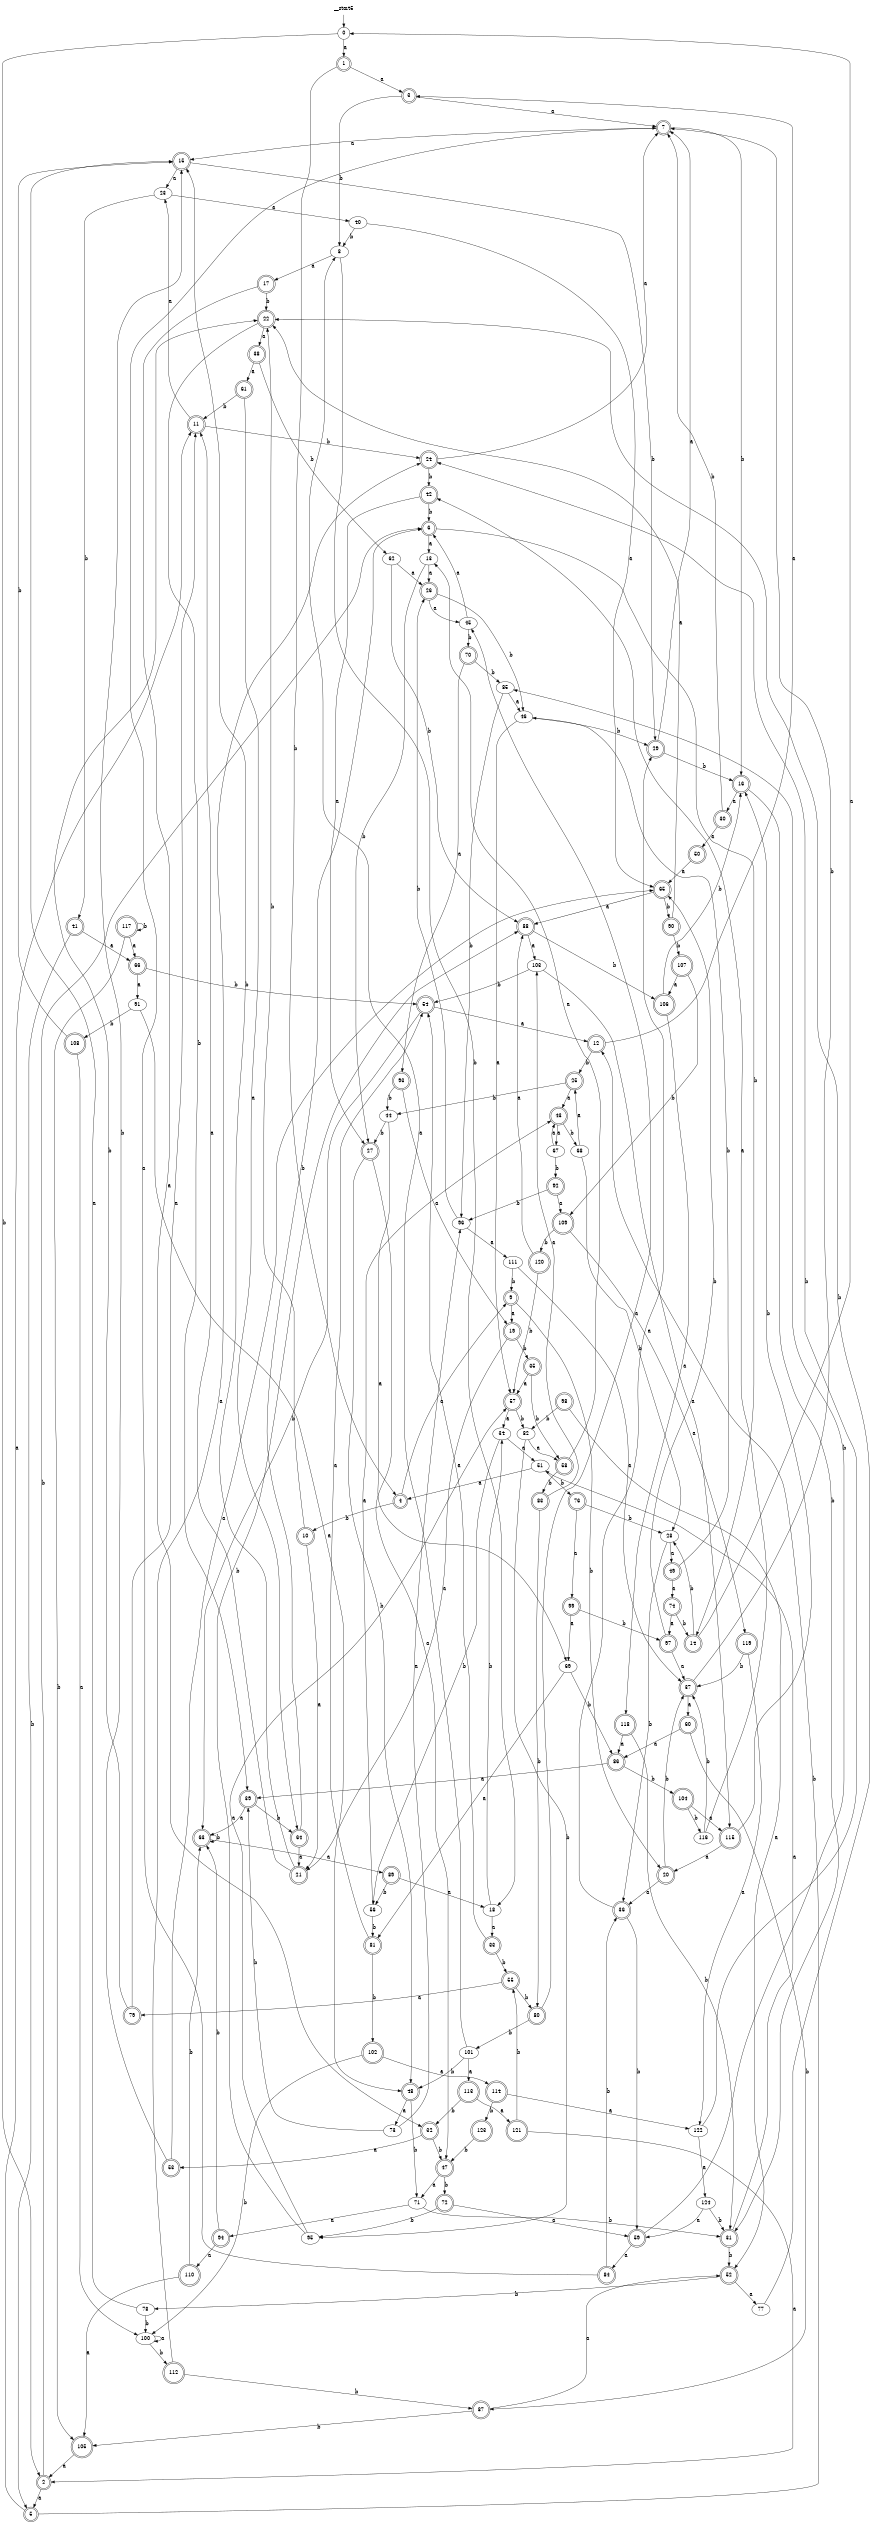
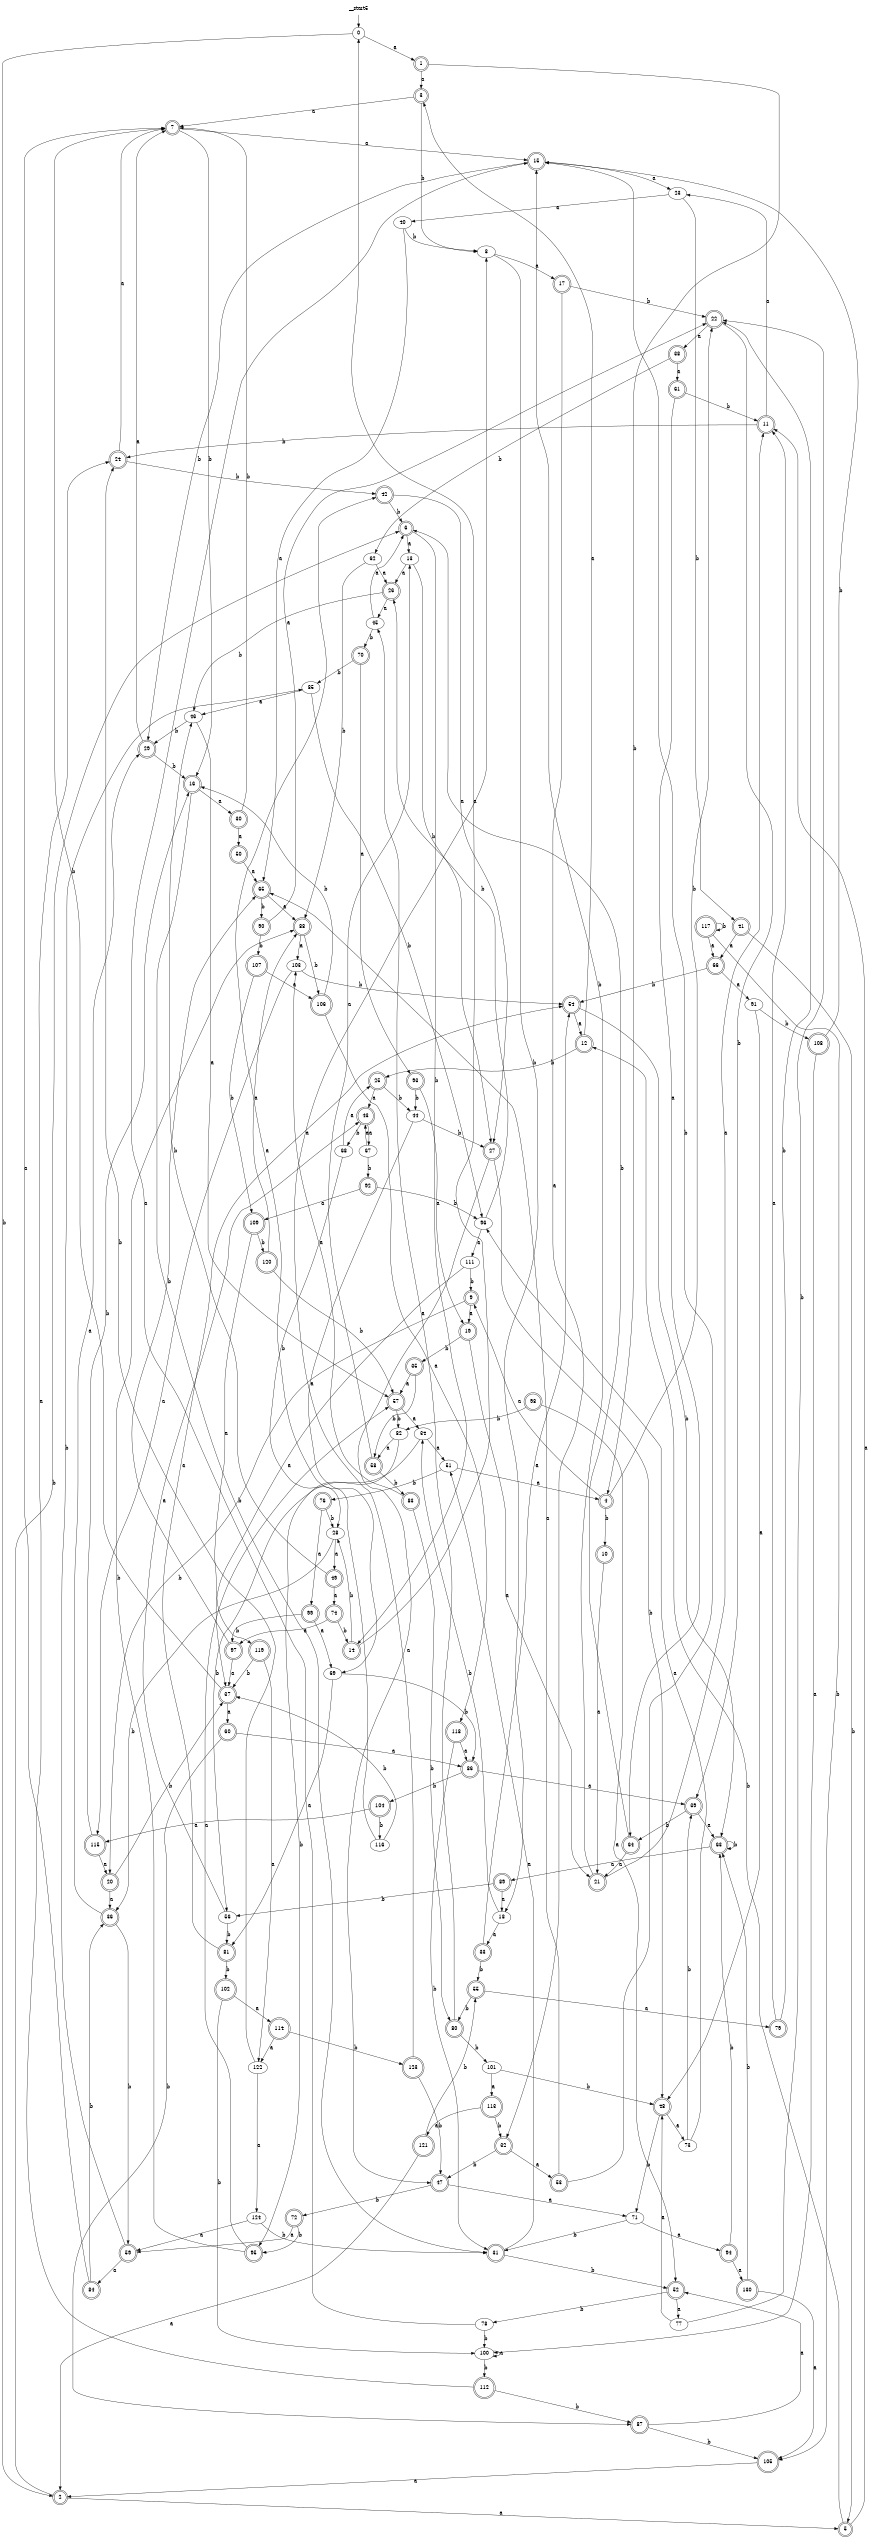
(271, 934) -> (692, 923)
(418, 1139) -> (302, 1149)
none -> (662, 2222)
(310, 2238) -> (254, 2253)
(190, 2275) -> (747, 2290)
